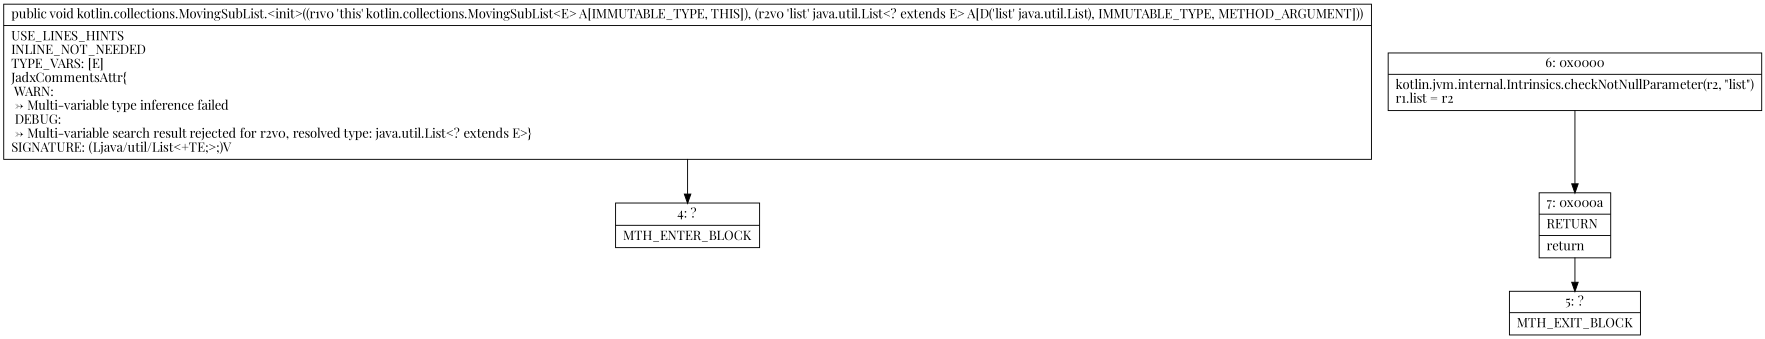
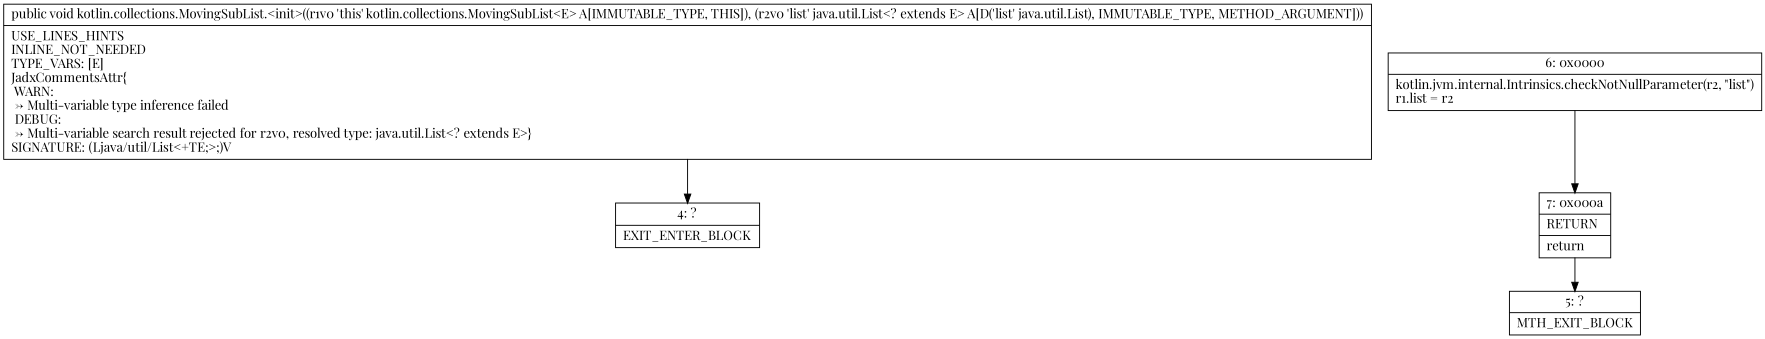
(688, 236) -> (687, 236)
